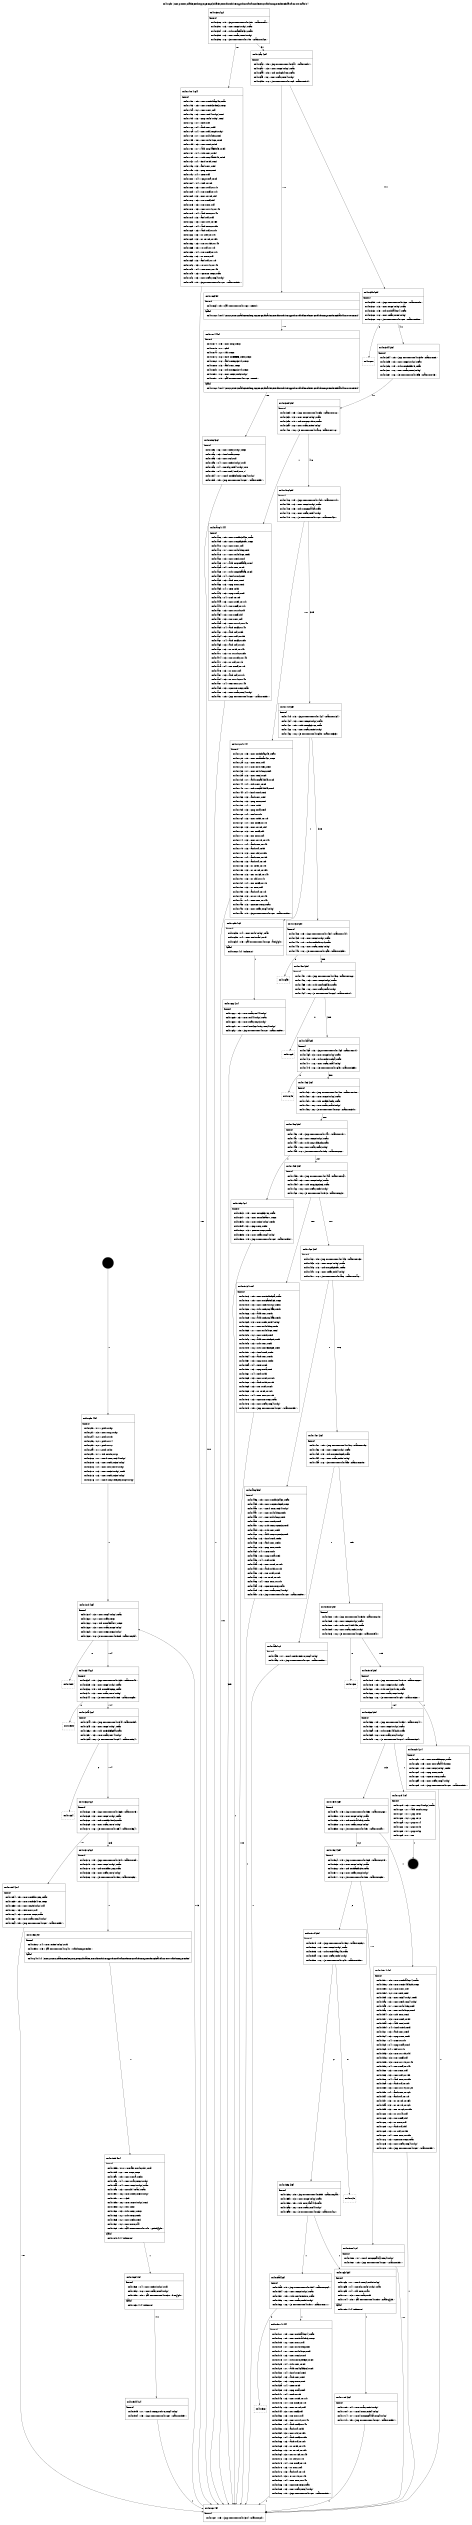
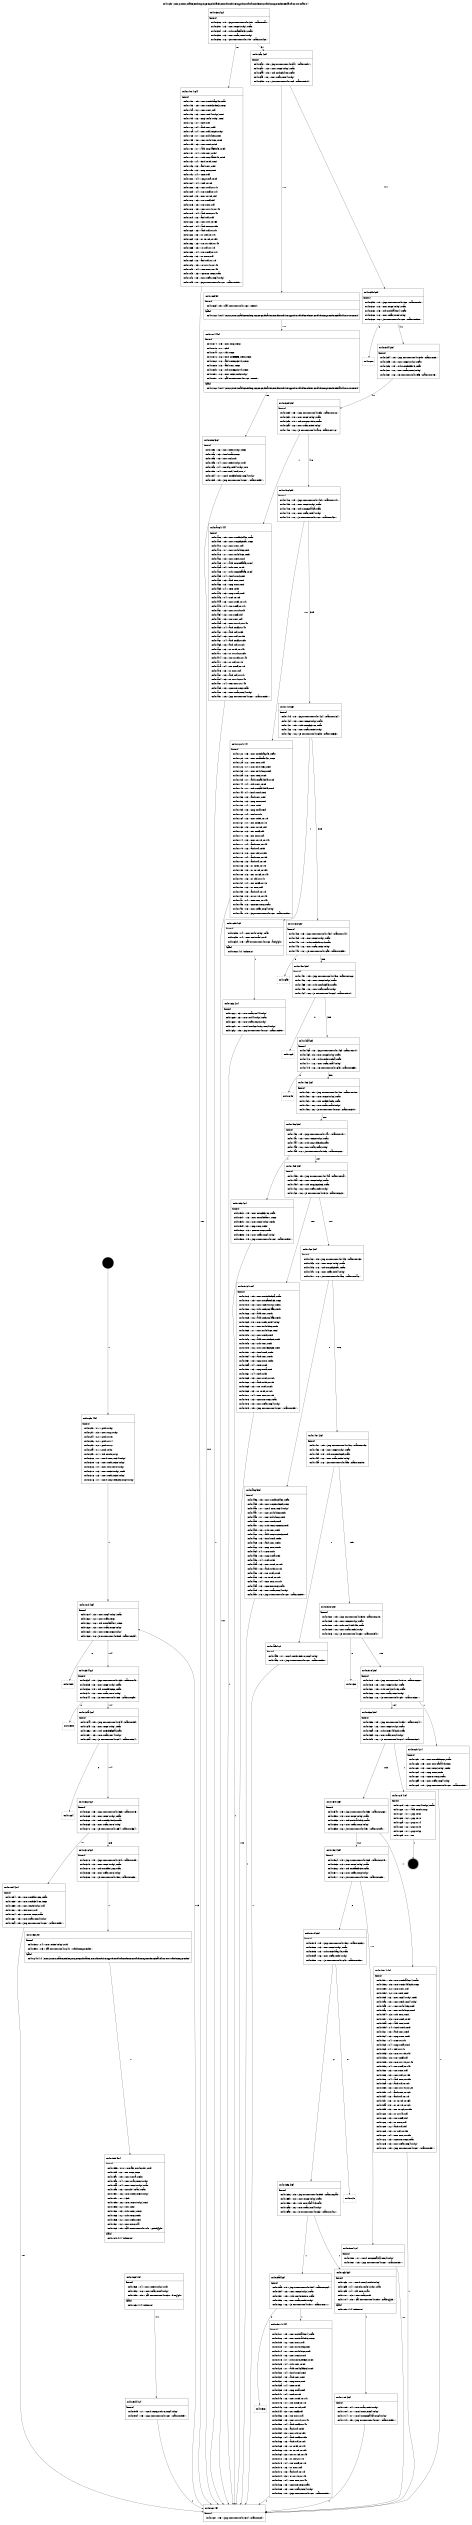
(229, 1684) -> (229, 1684)
(147, 2257) -> none
